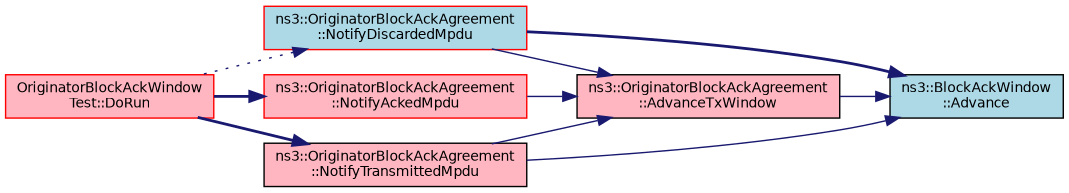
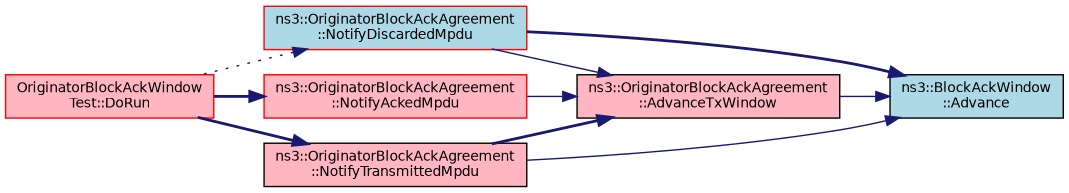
(545, 132) -> (545, 132)
